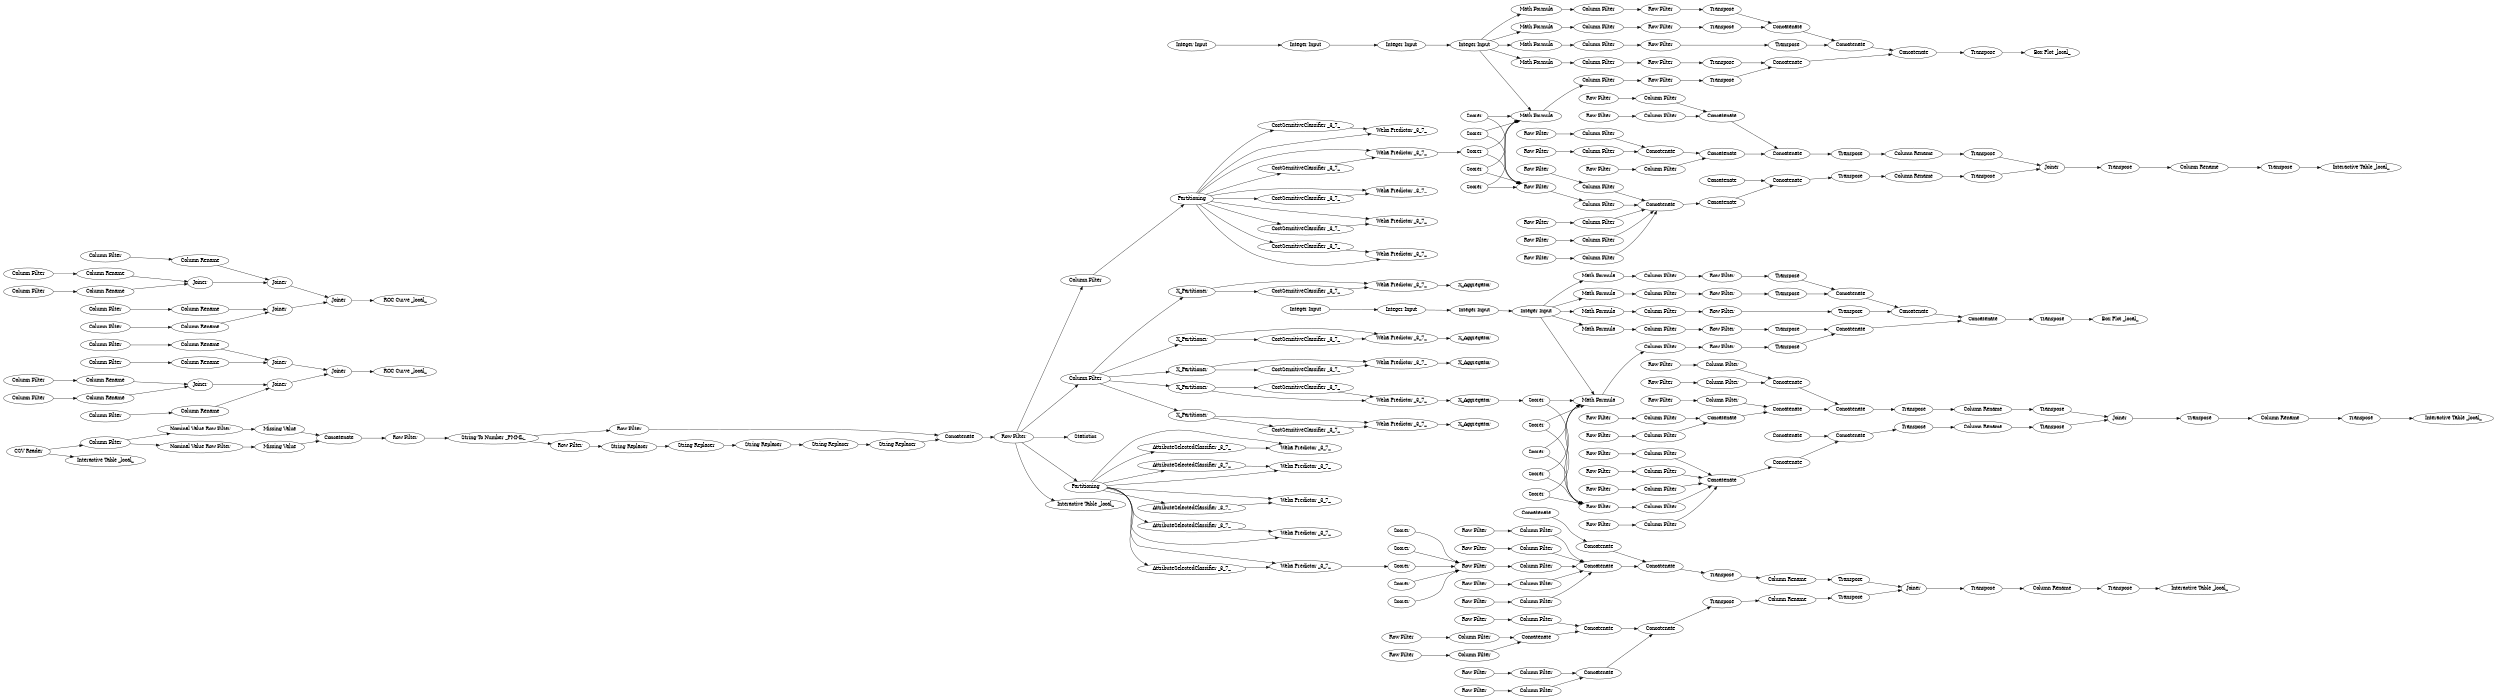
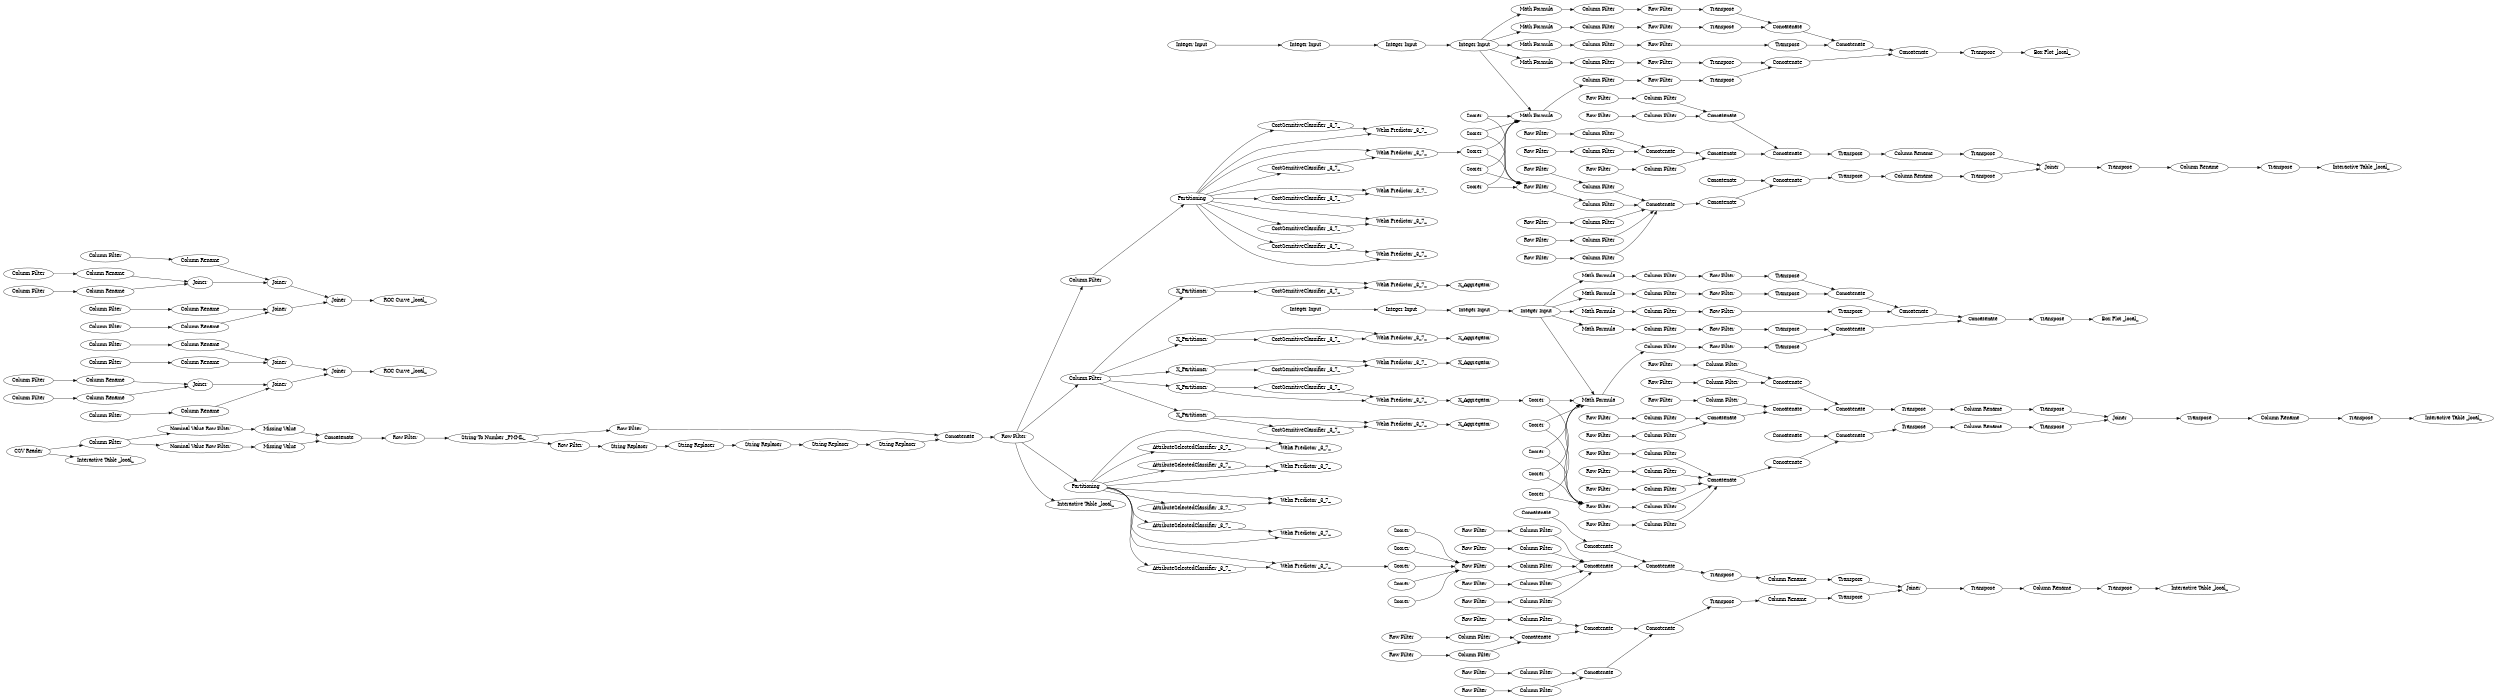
(1086, 437) -> none
